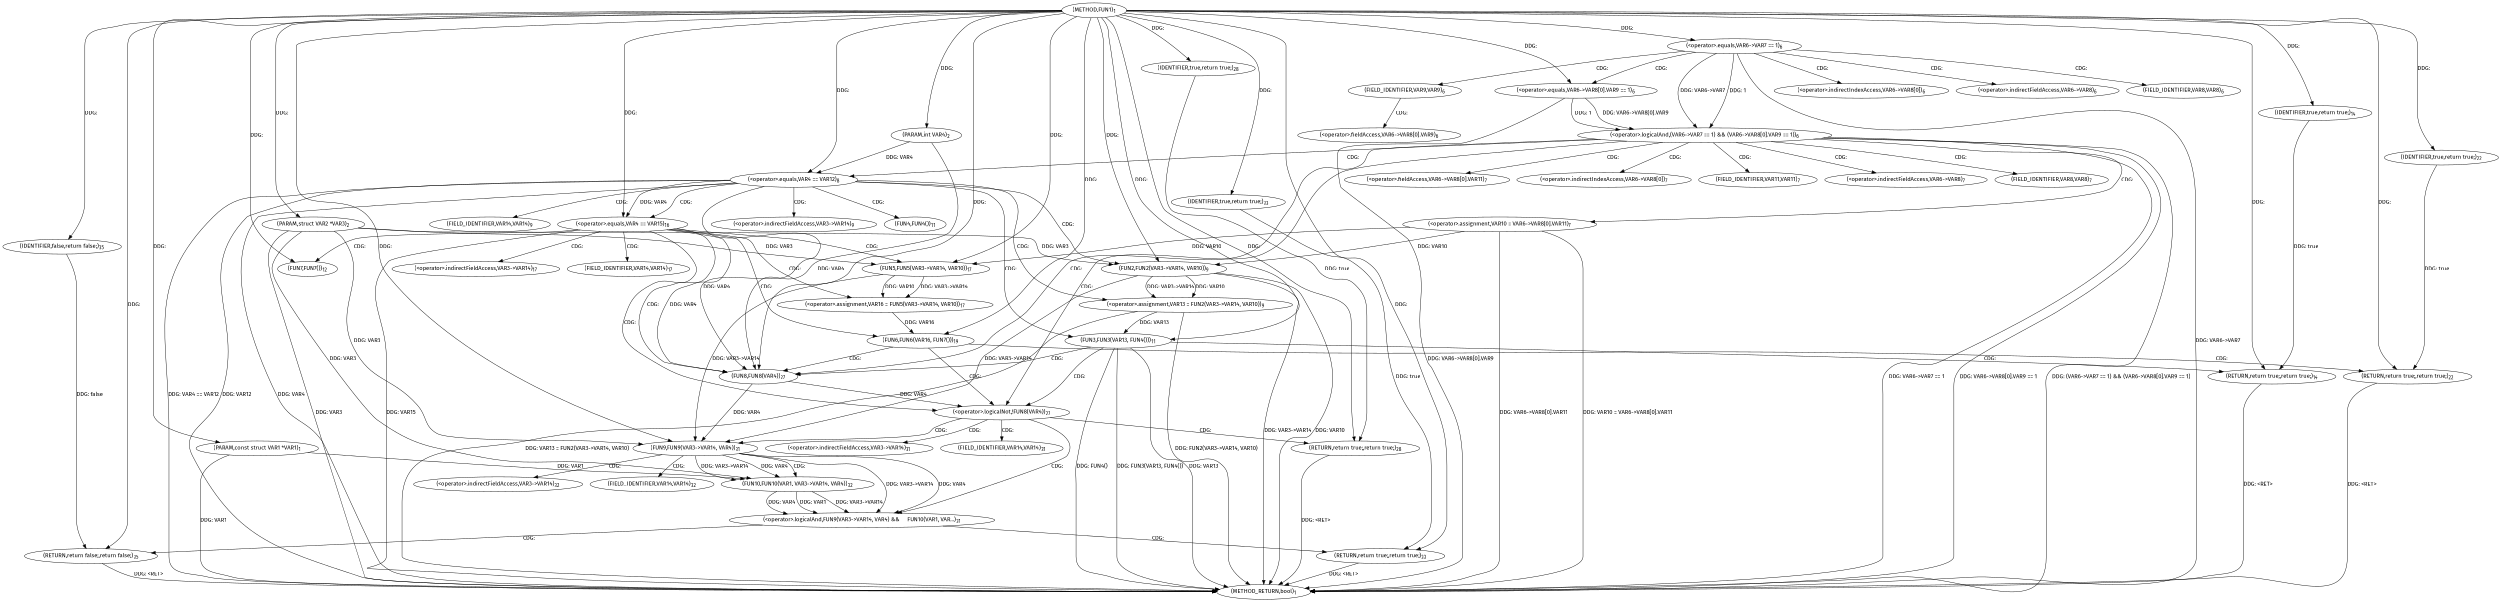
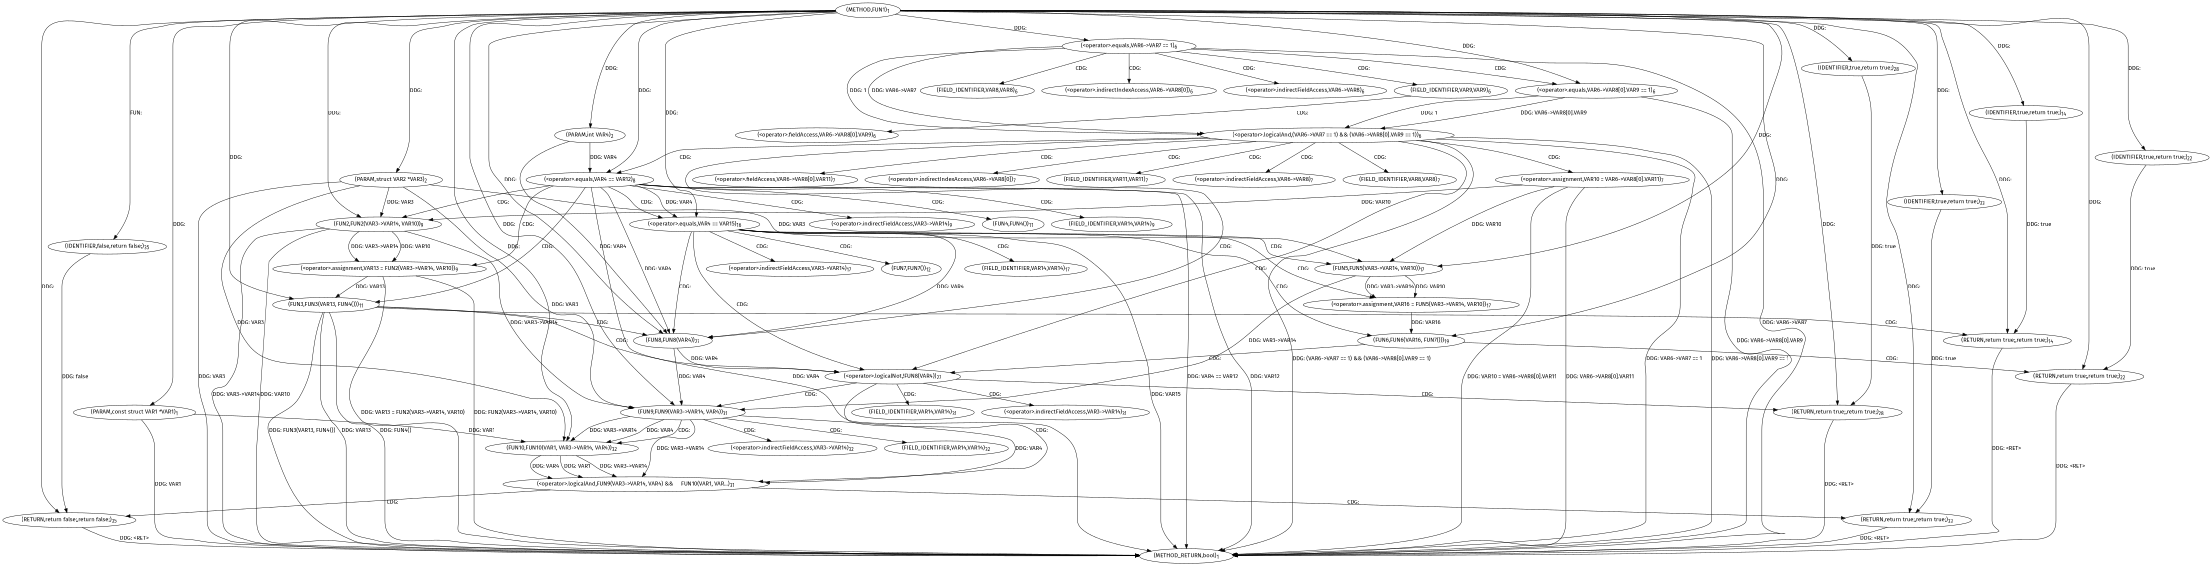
(272, 27) -> (454, 70)
(92, 113) -> (137, 113)
(840, 359) -> none
